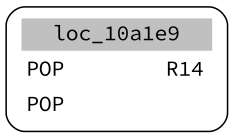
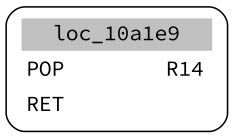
(96, 105) -> (96, 105)
